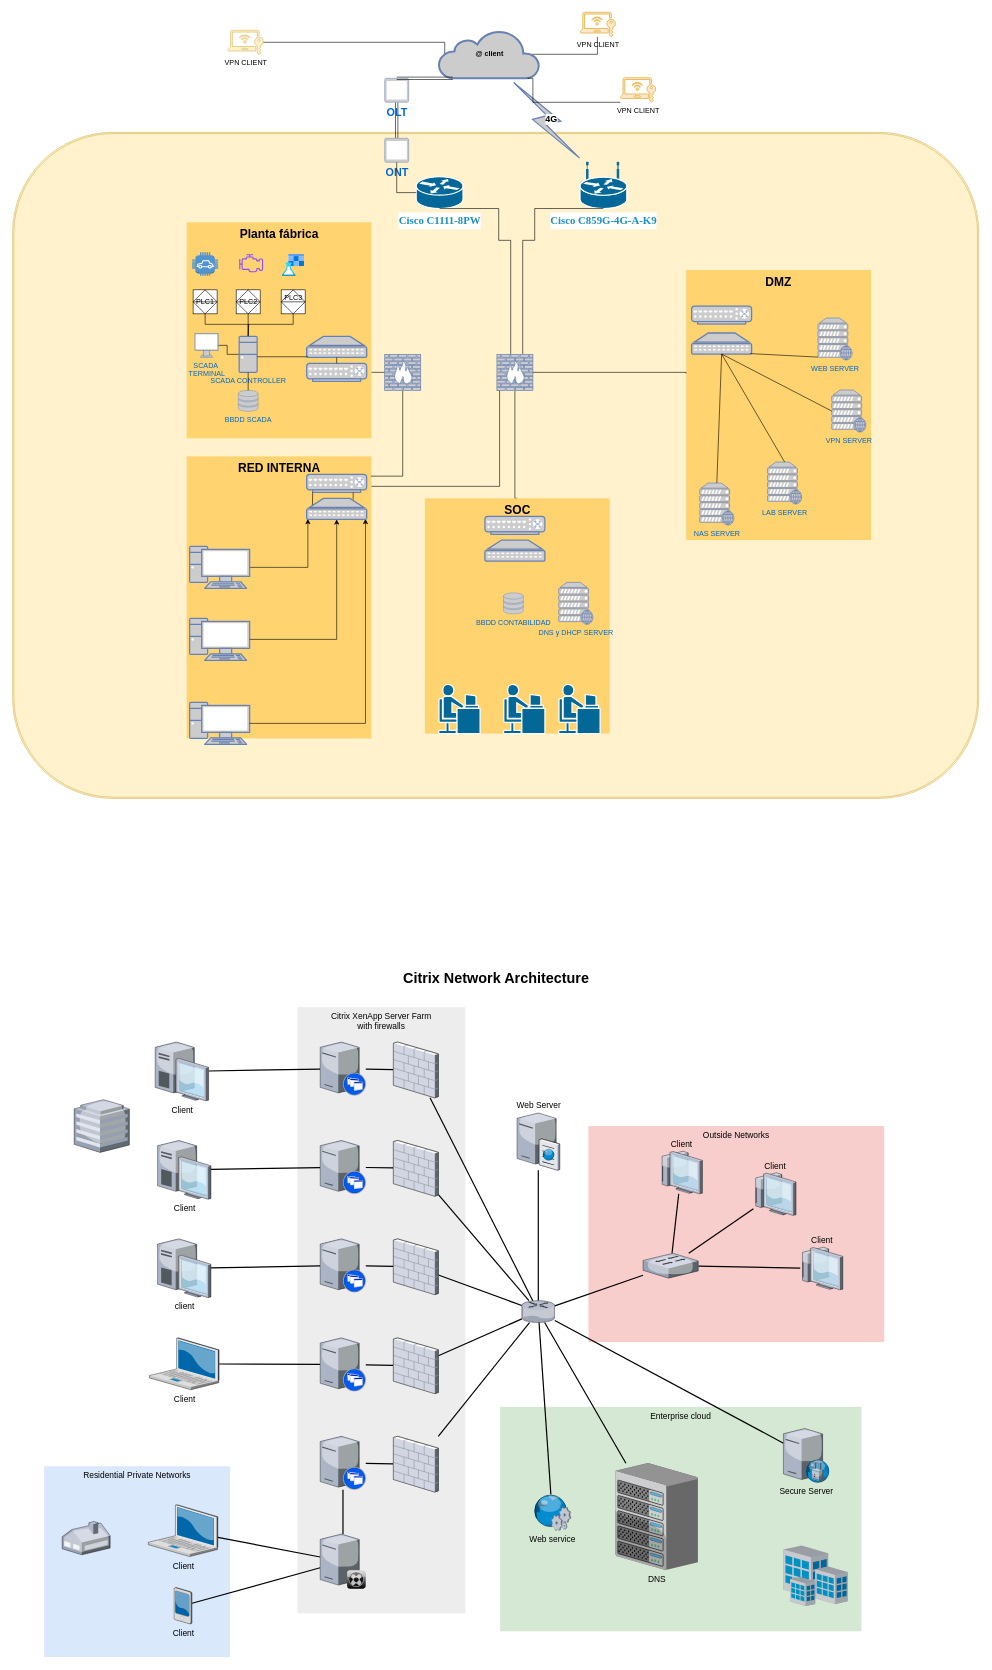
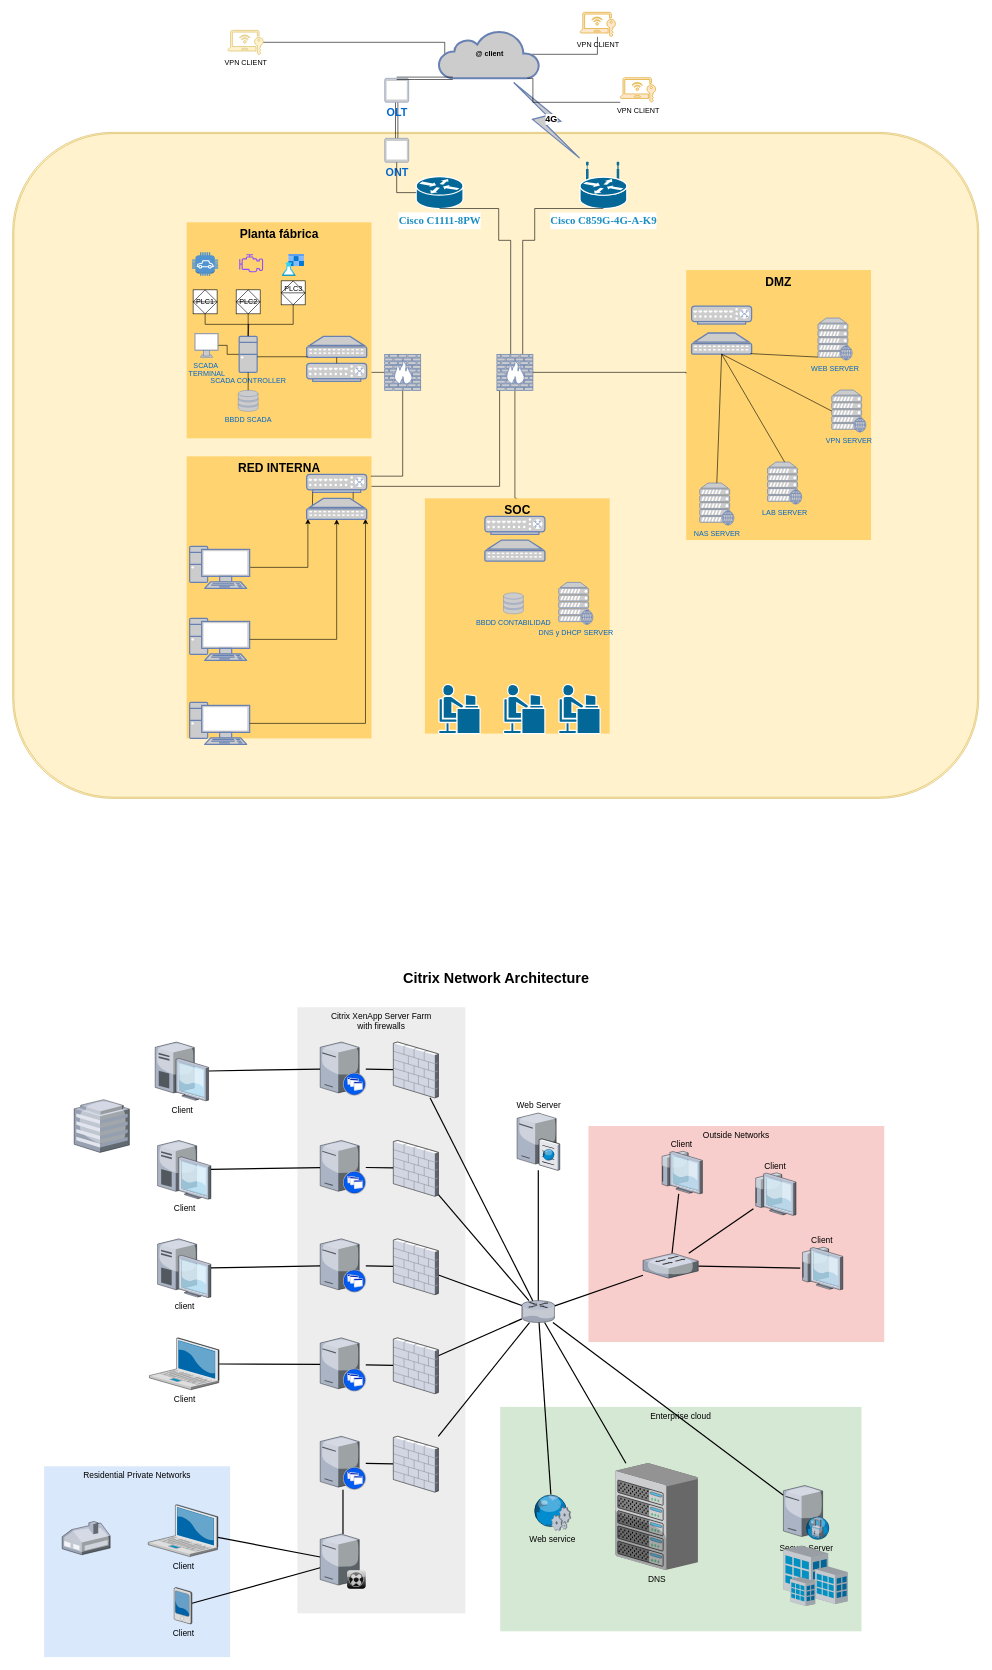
(293, 302) -> (293, 293)
(806, 1455) -> (806, 1512)
